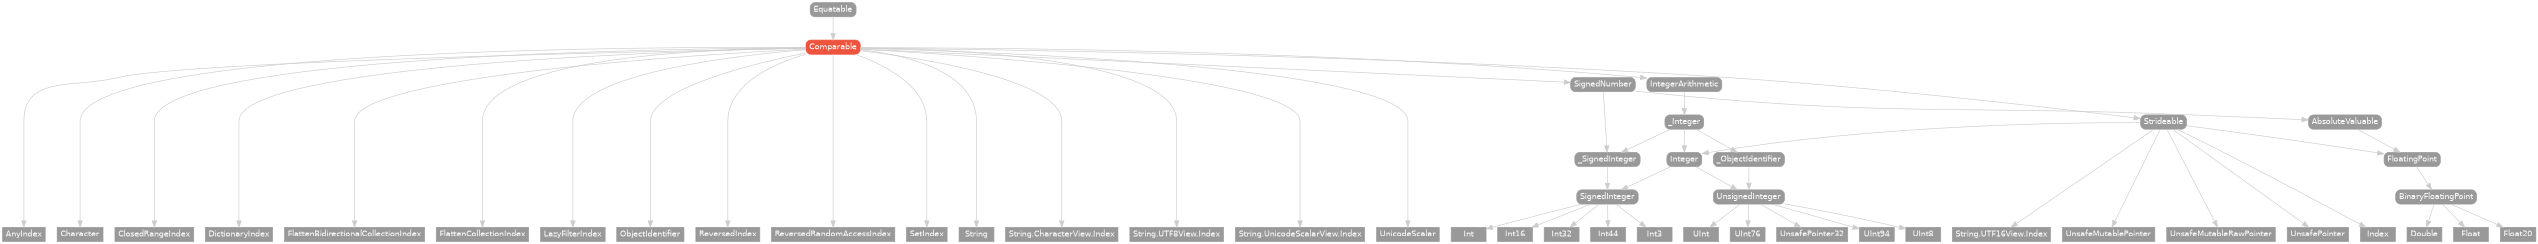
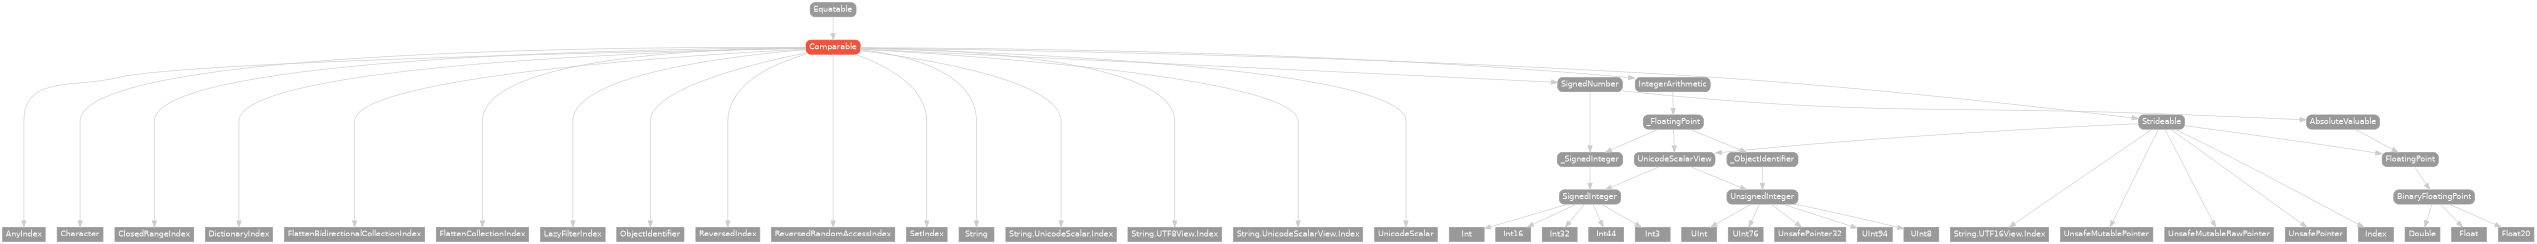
(1684, 122) -> (1673, 122)
(1684, 160) -> (1675, 160)
(1062, 234) -> (1061, 234)
